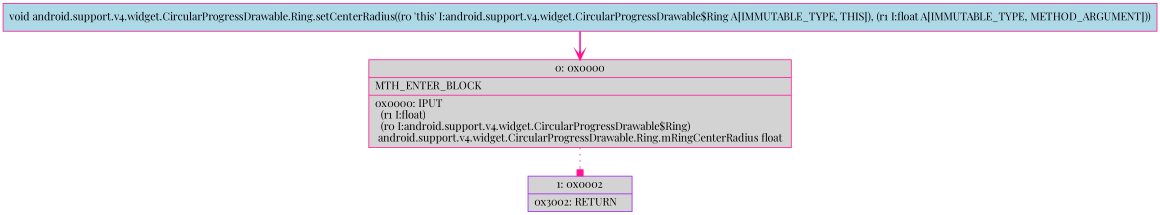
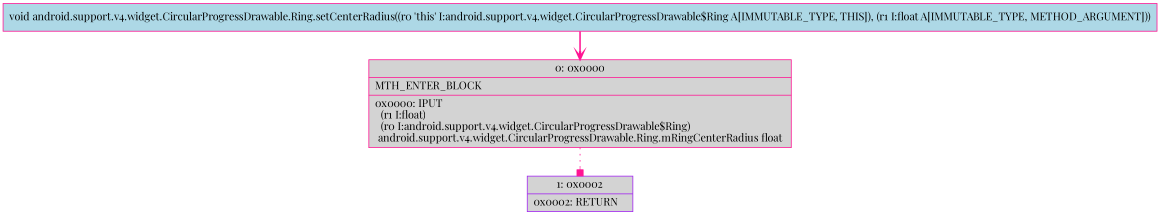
(580, 202) -> (580, 202)
